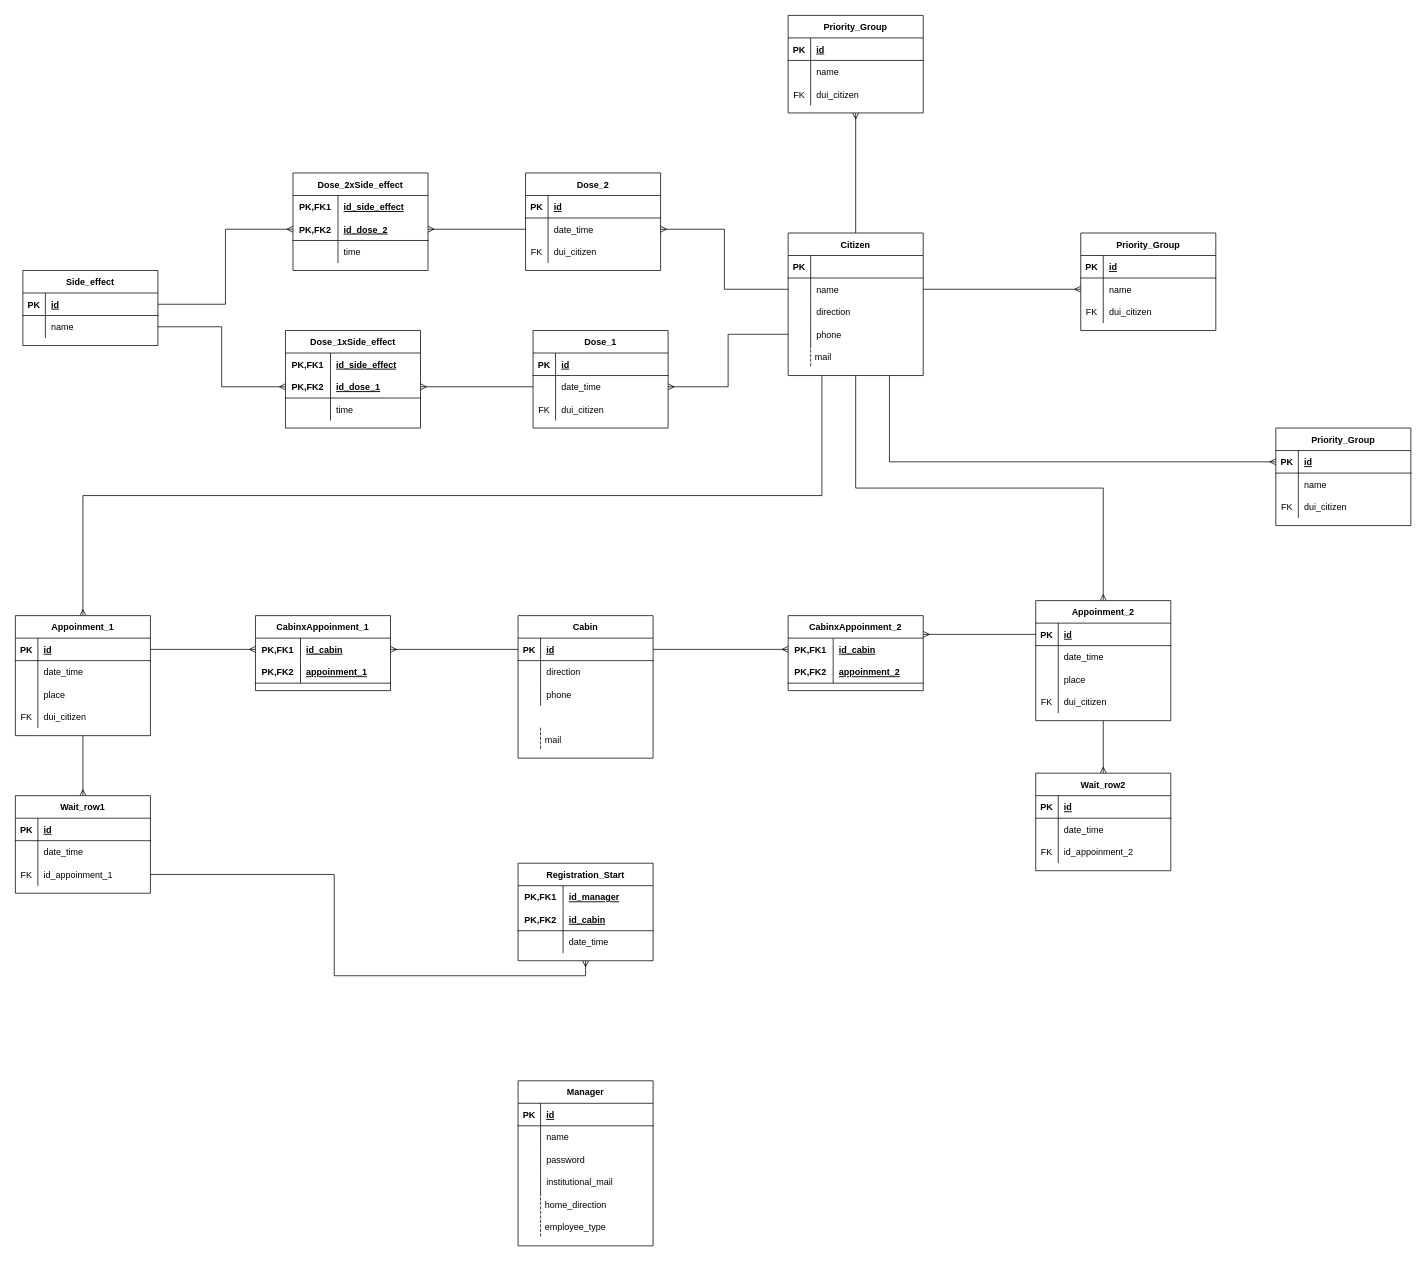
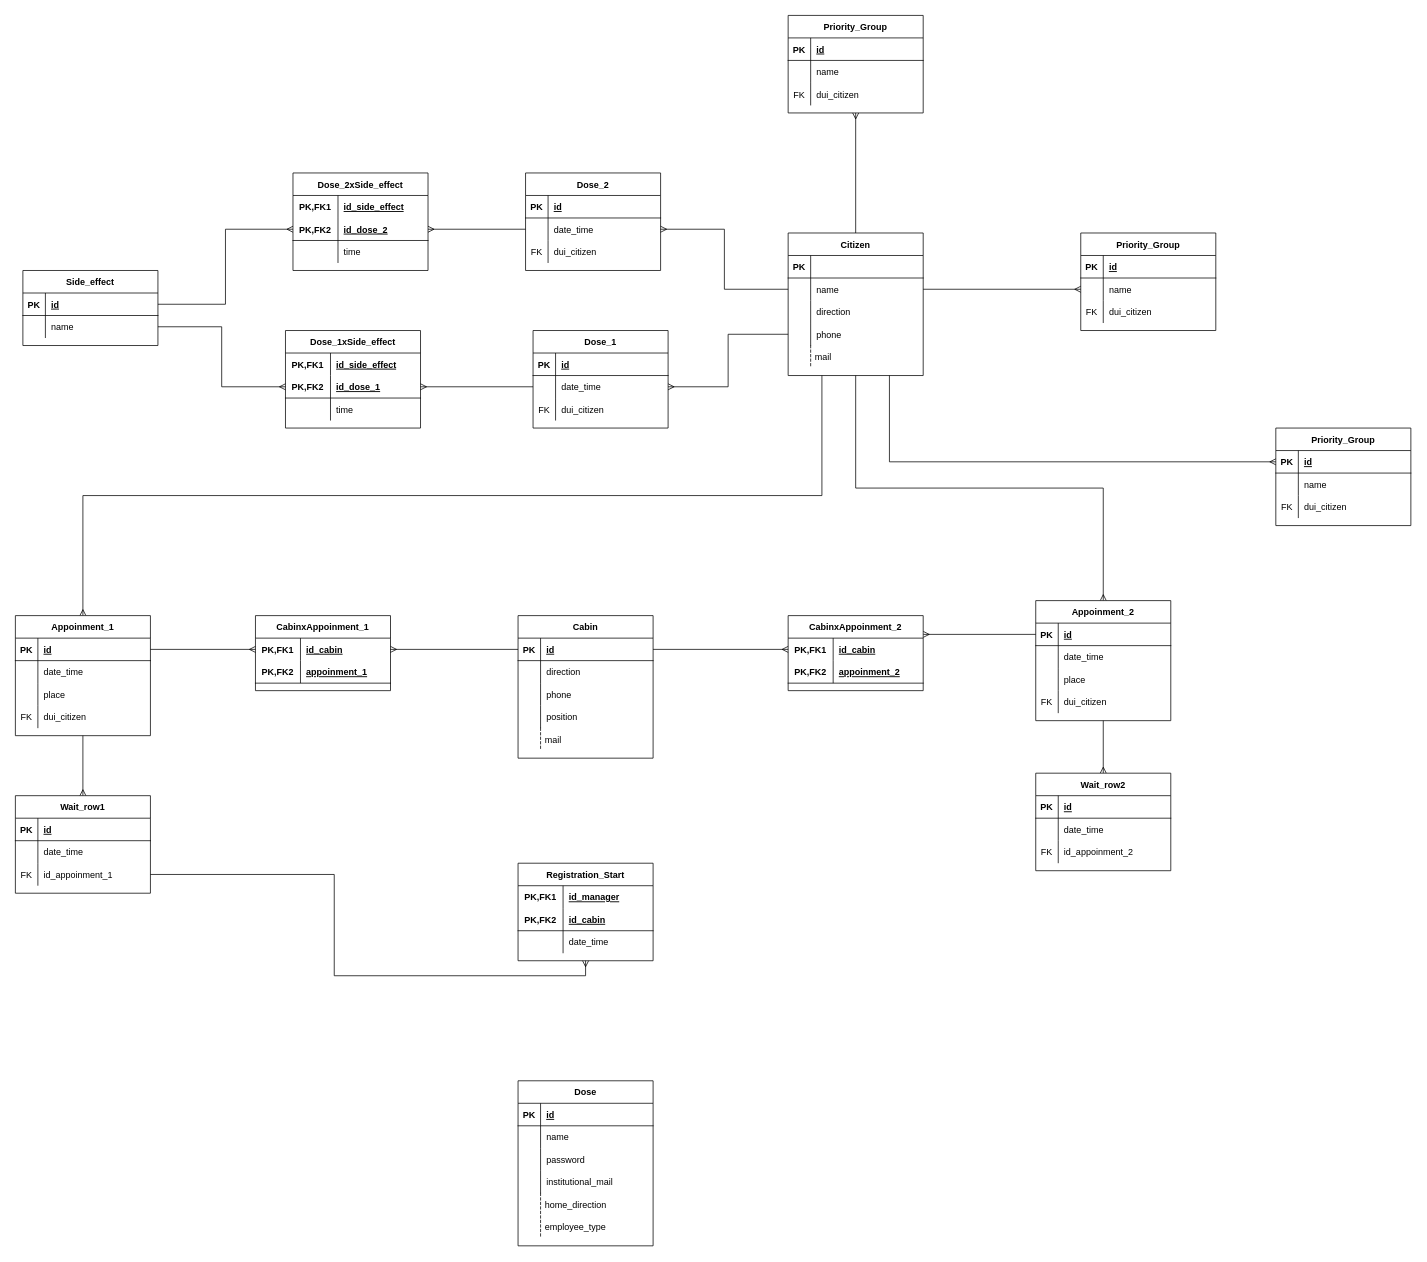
none -> (597, 717)
(585, 1092) -> (585, 1092)
